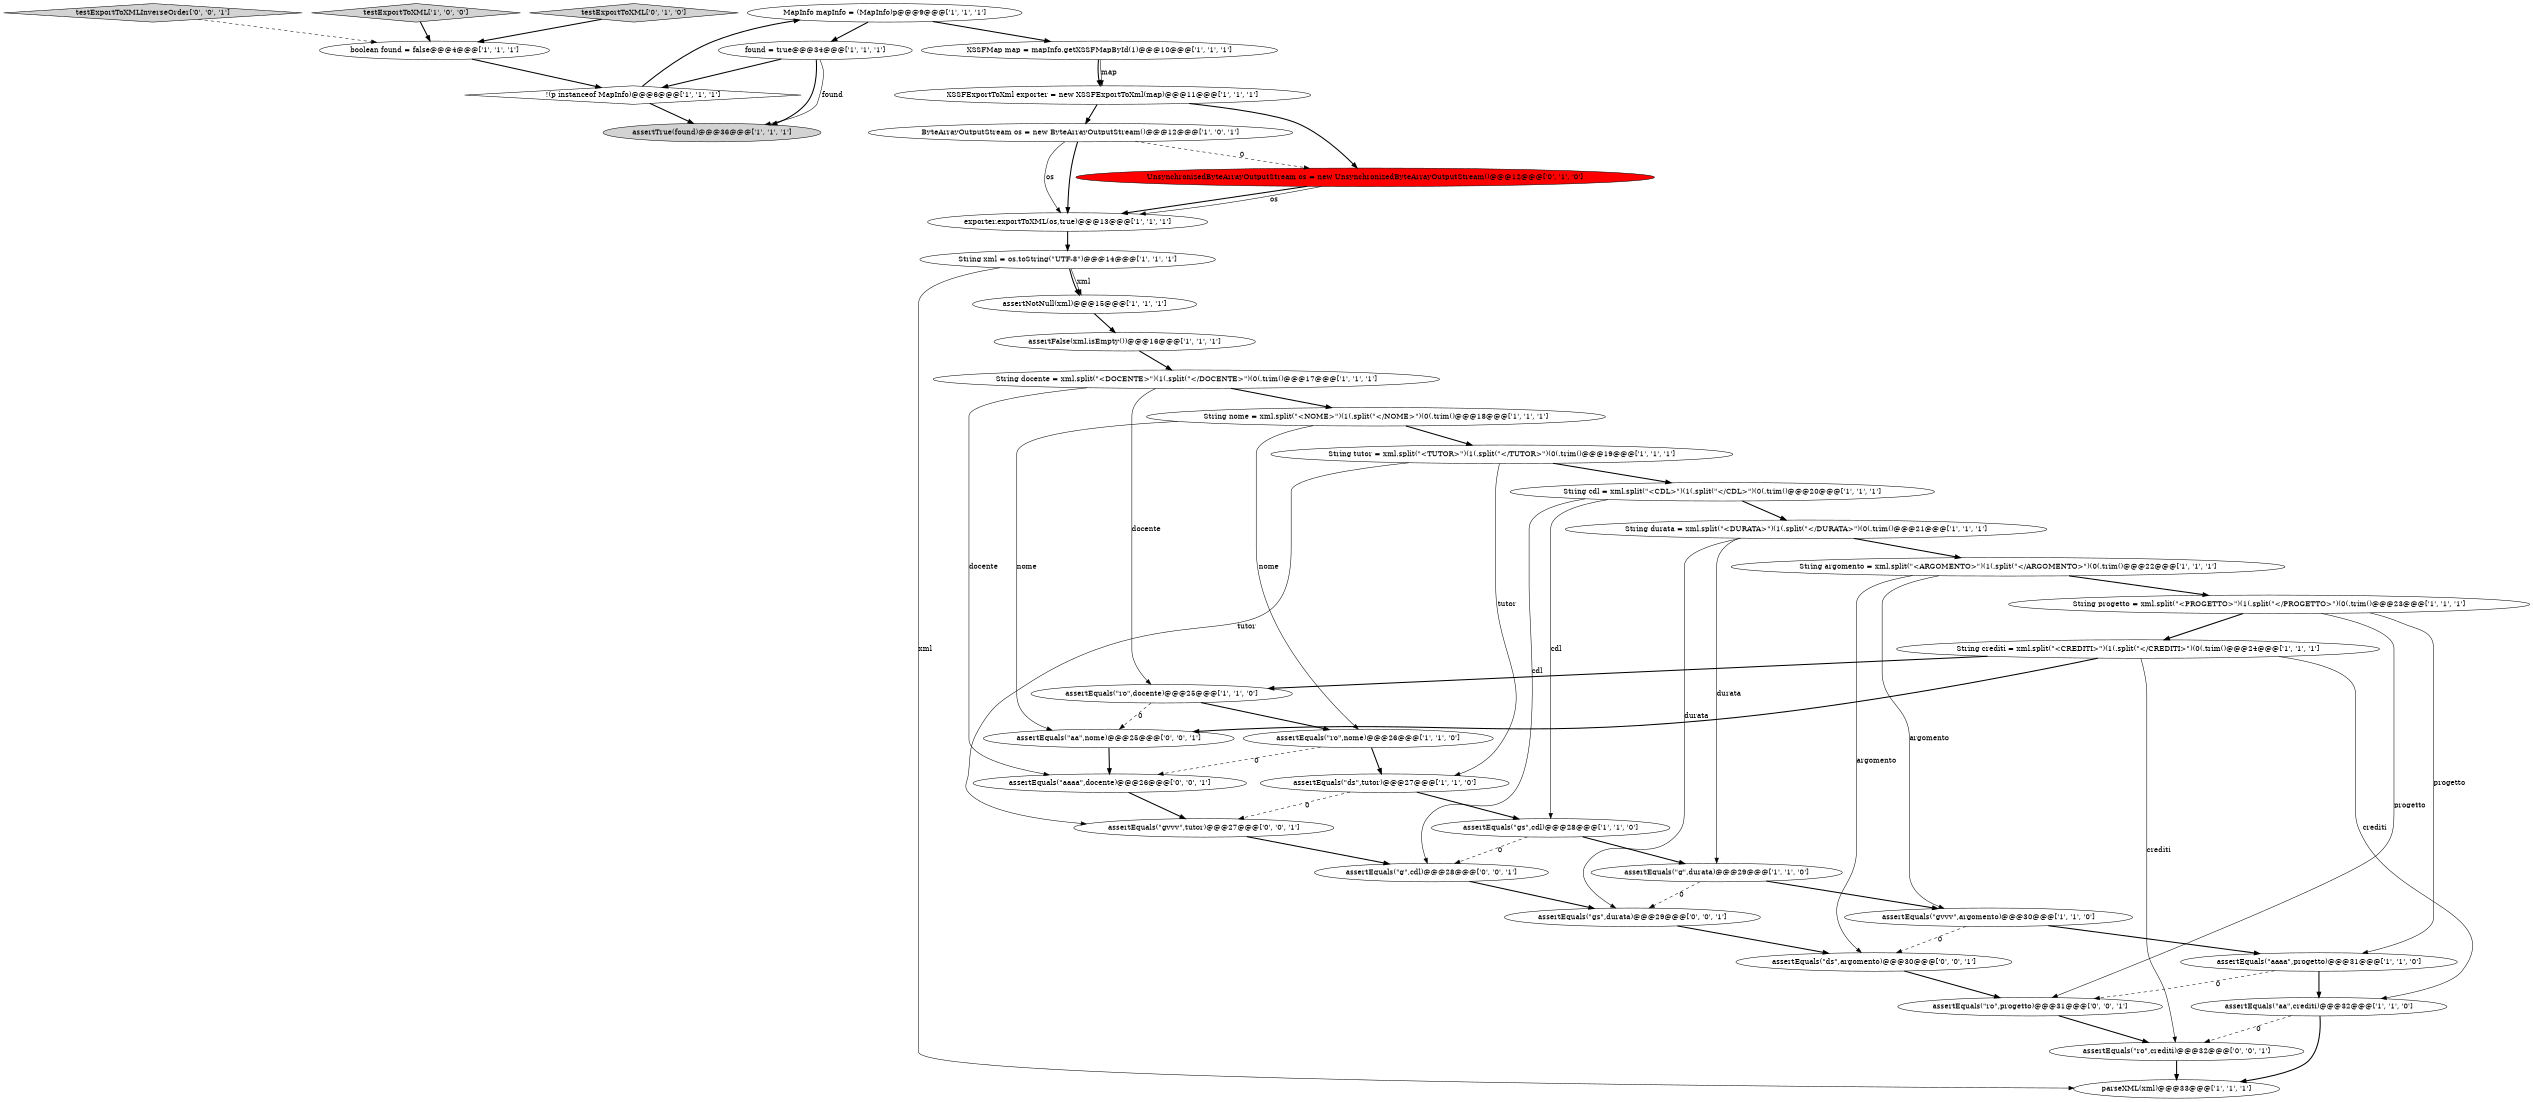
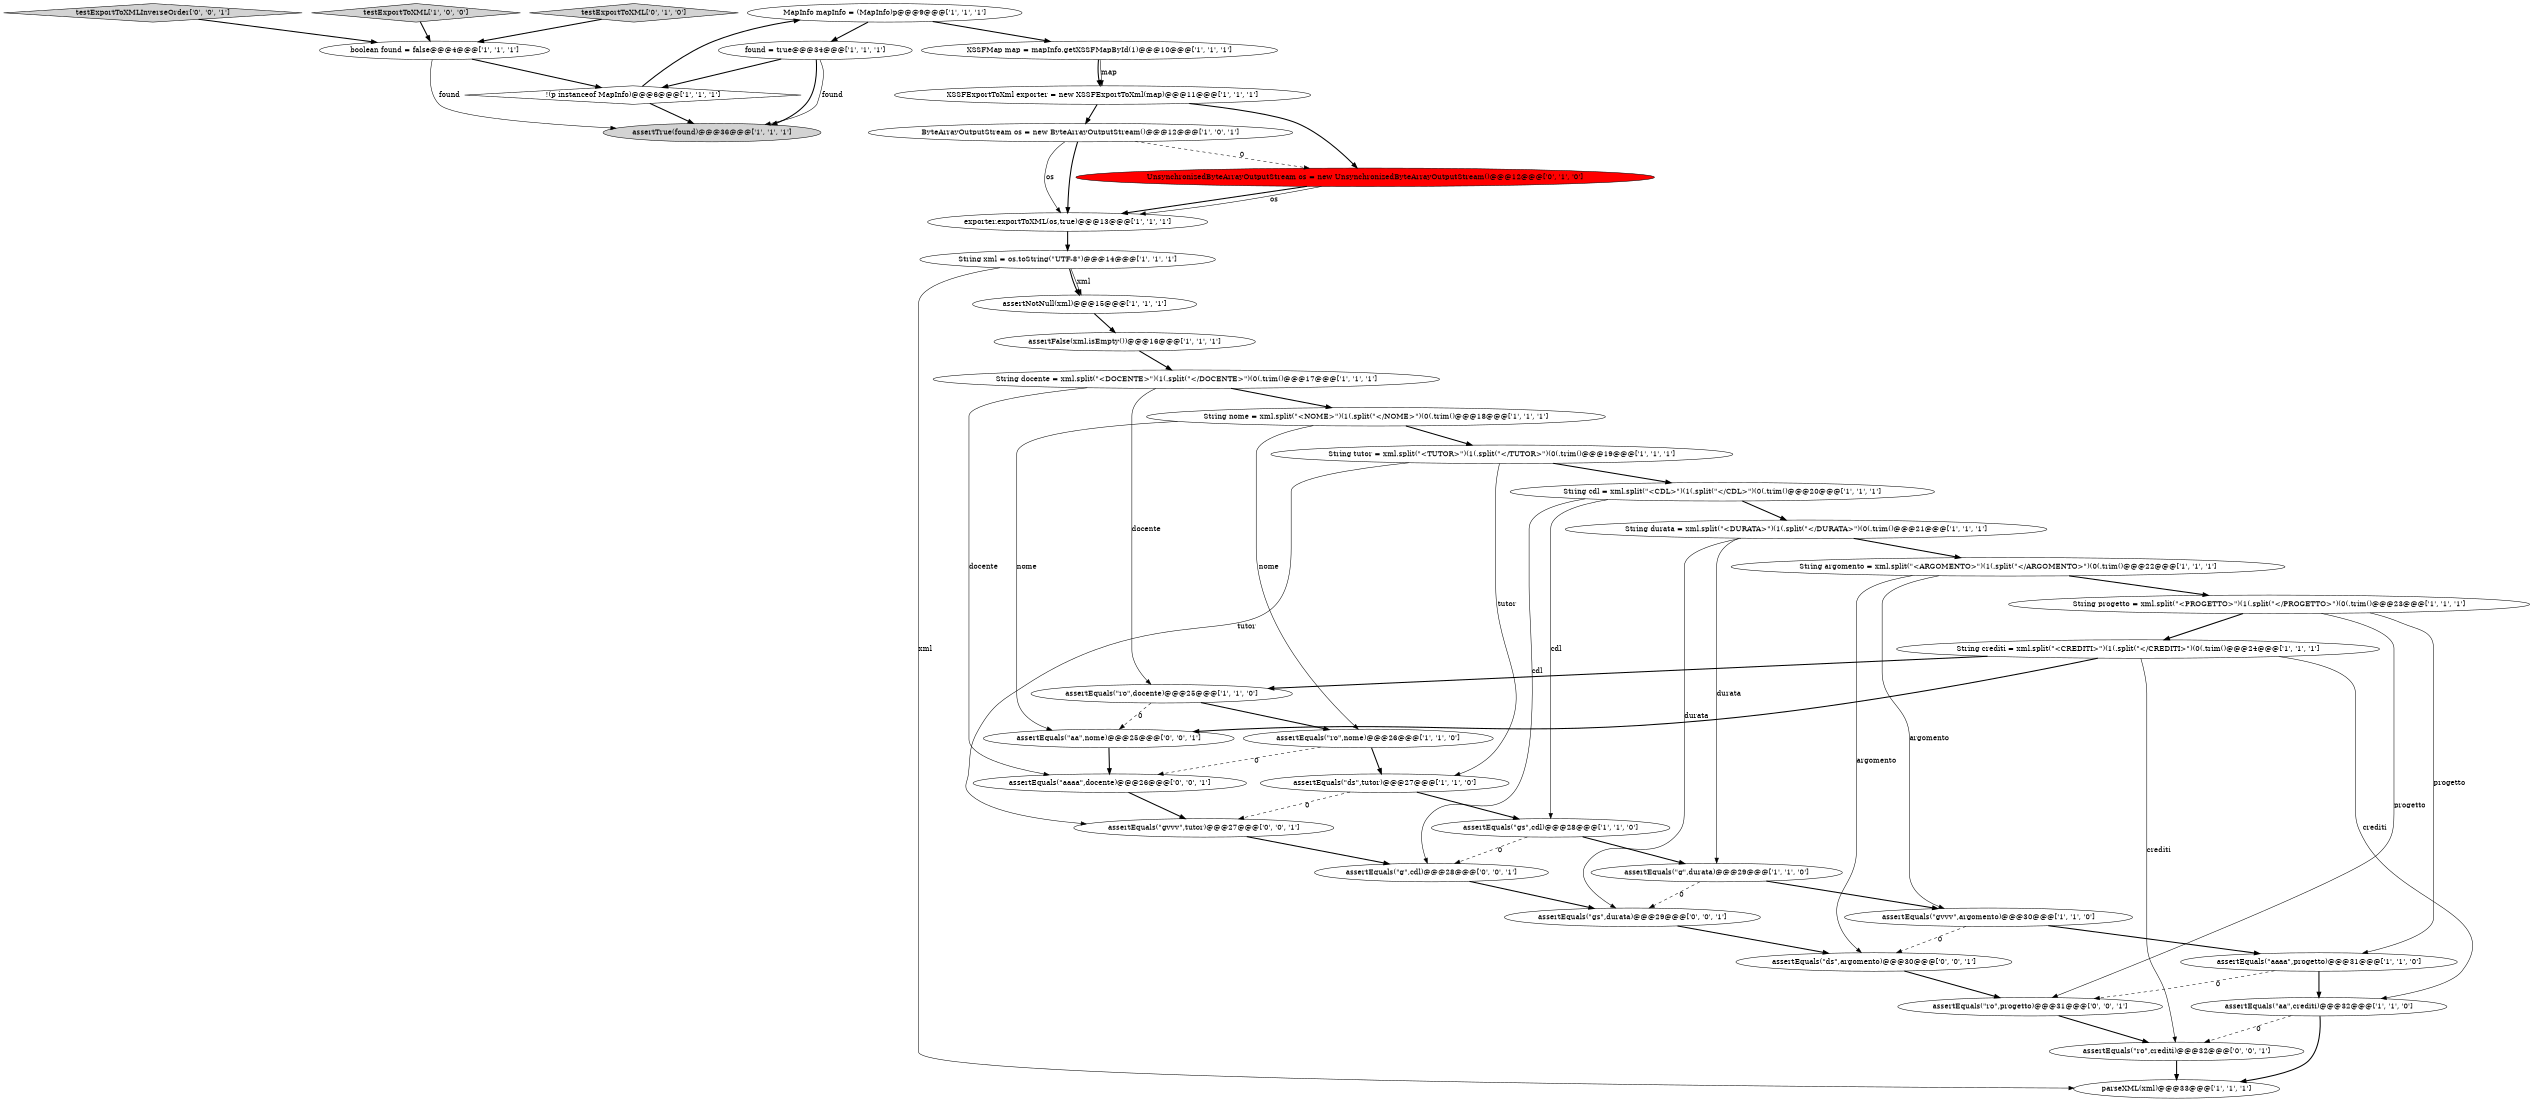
(285, 30) -> (285, 30)
none -> (501, 119)
